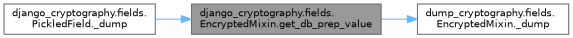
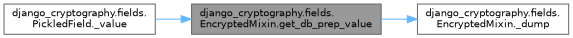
(80, 19) -> (80, 19)
(493, 19) -> (493, 19)
